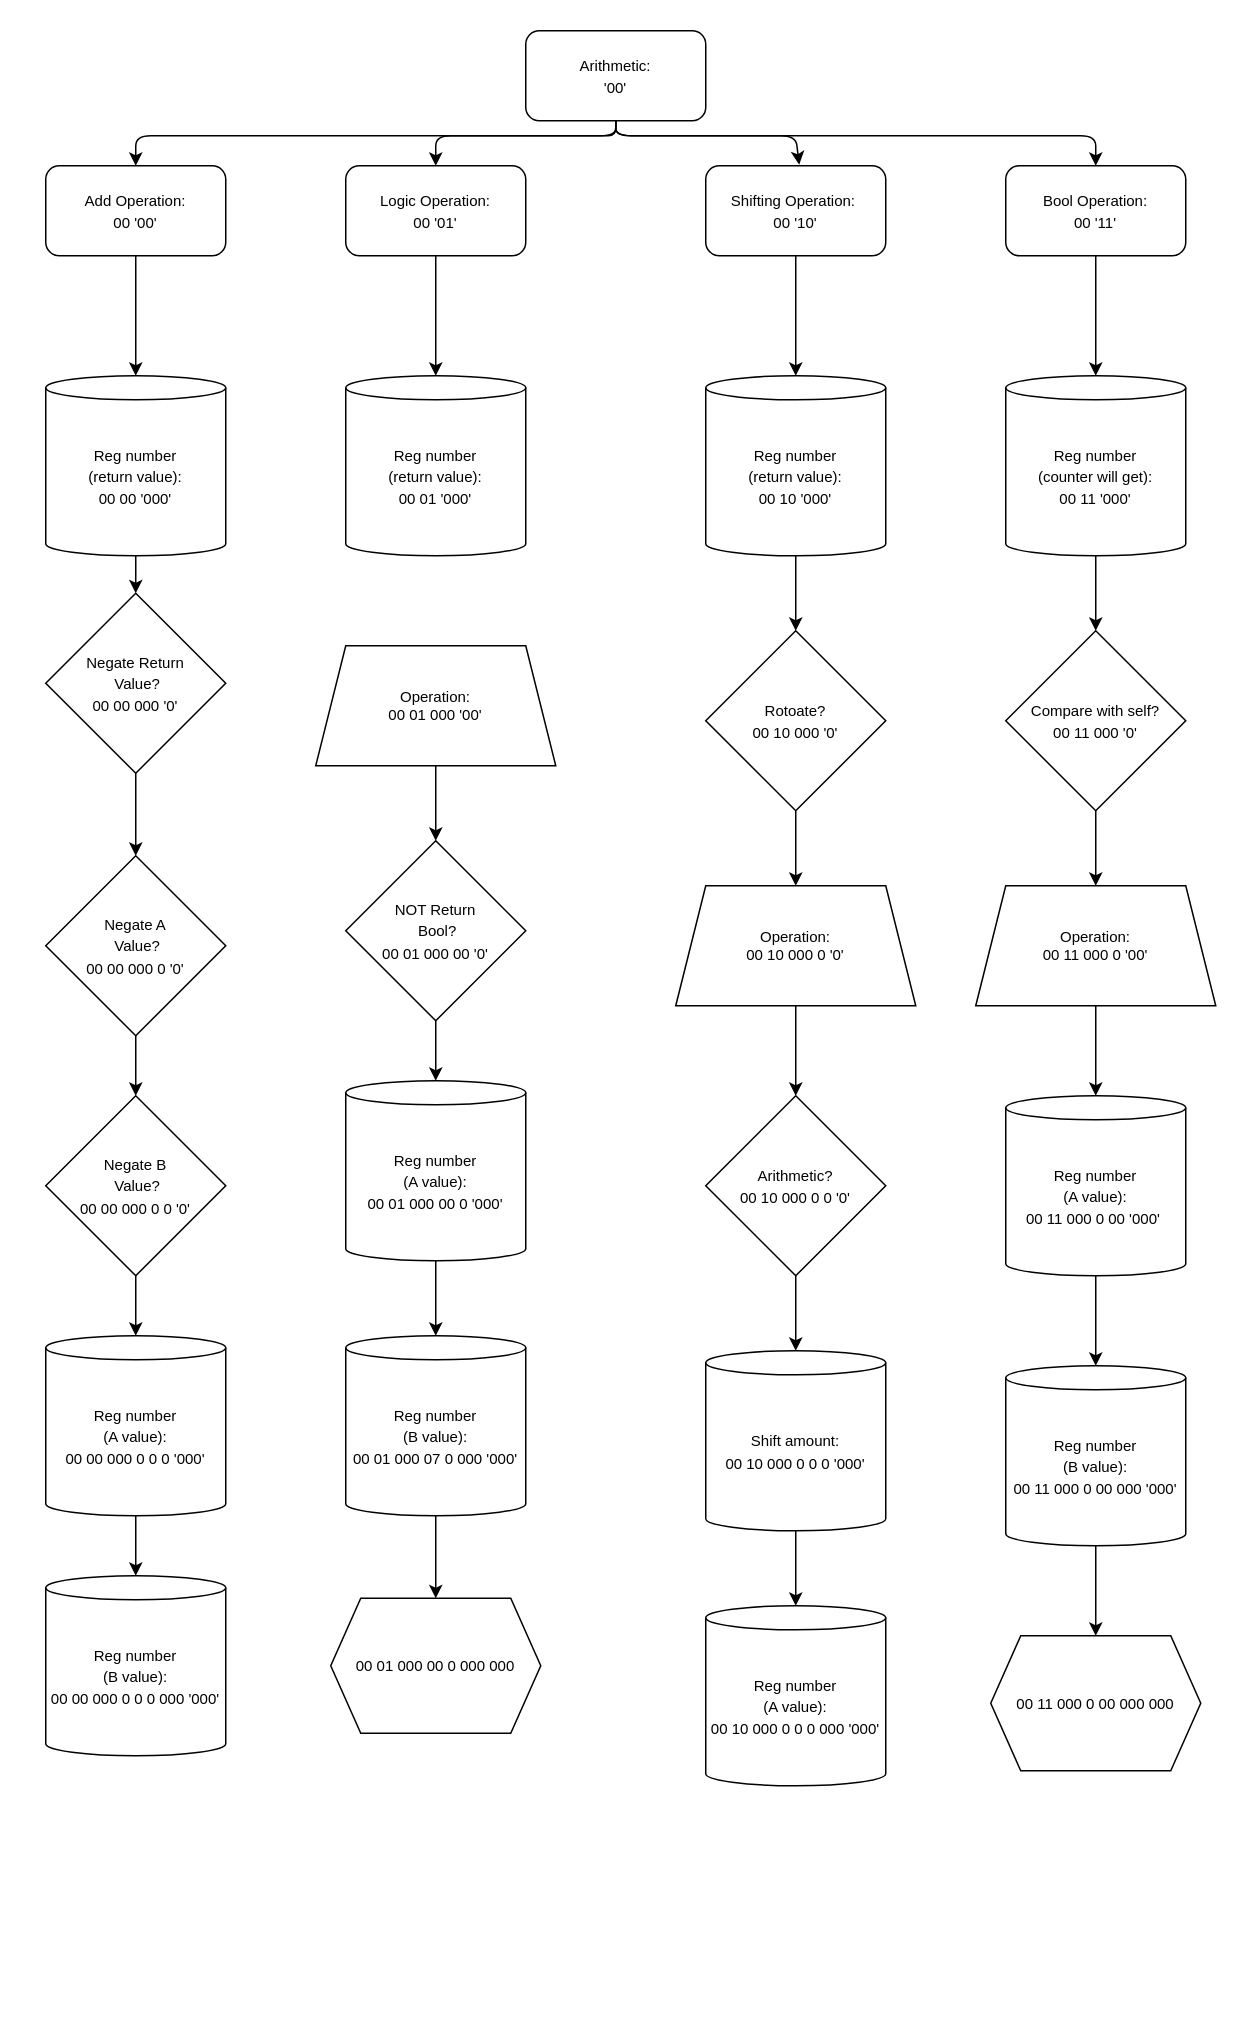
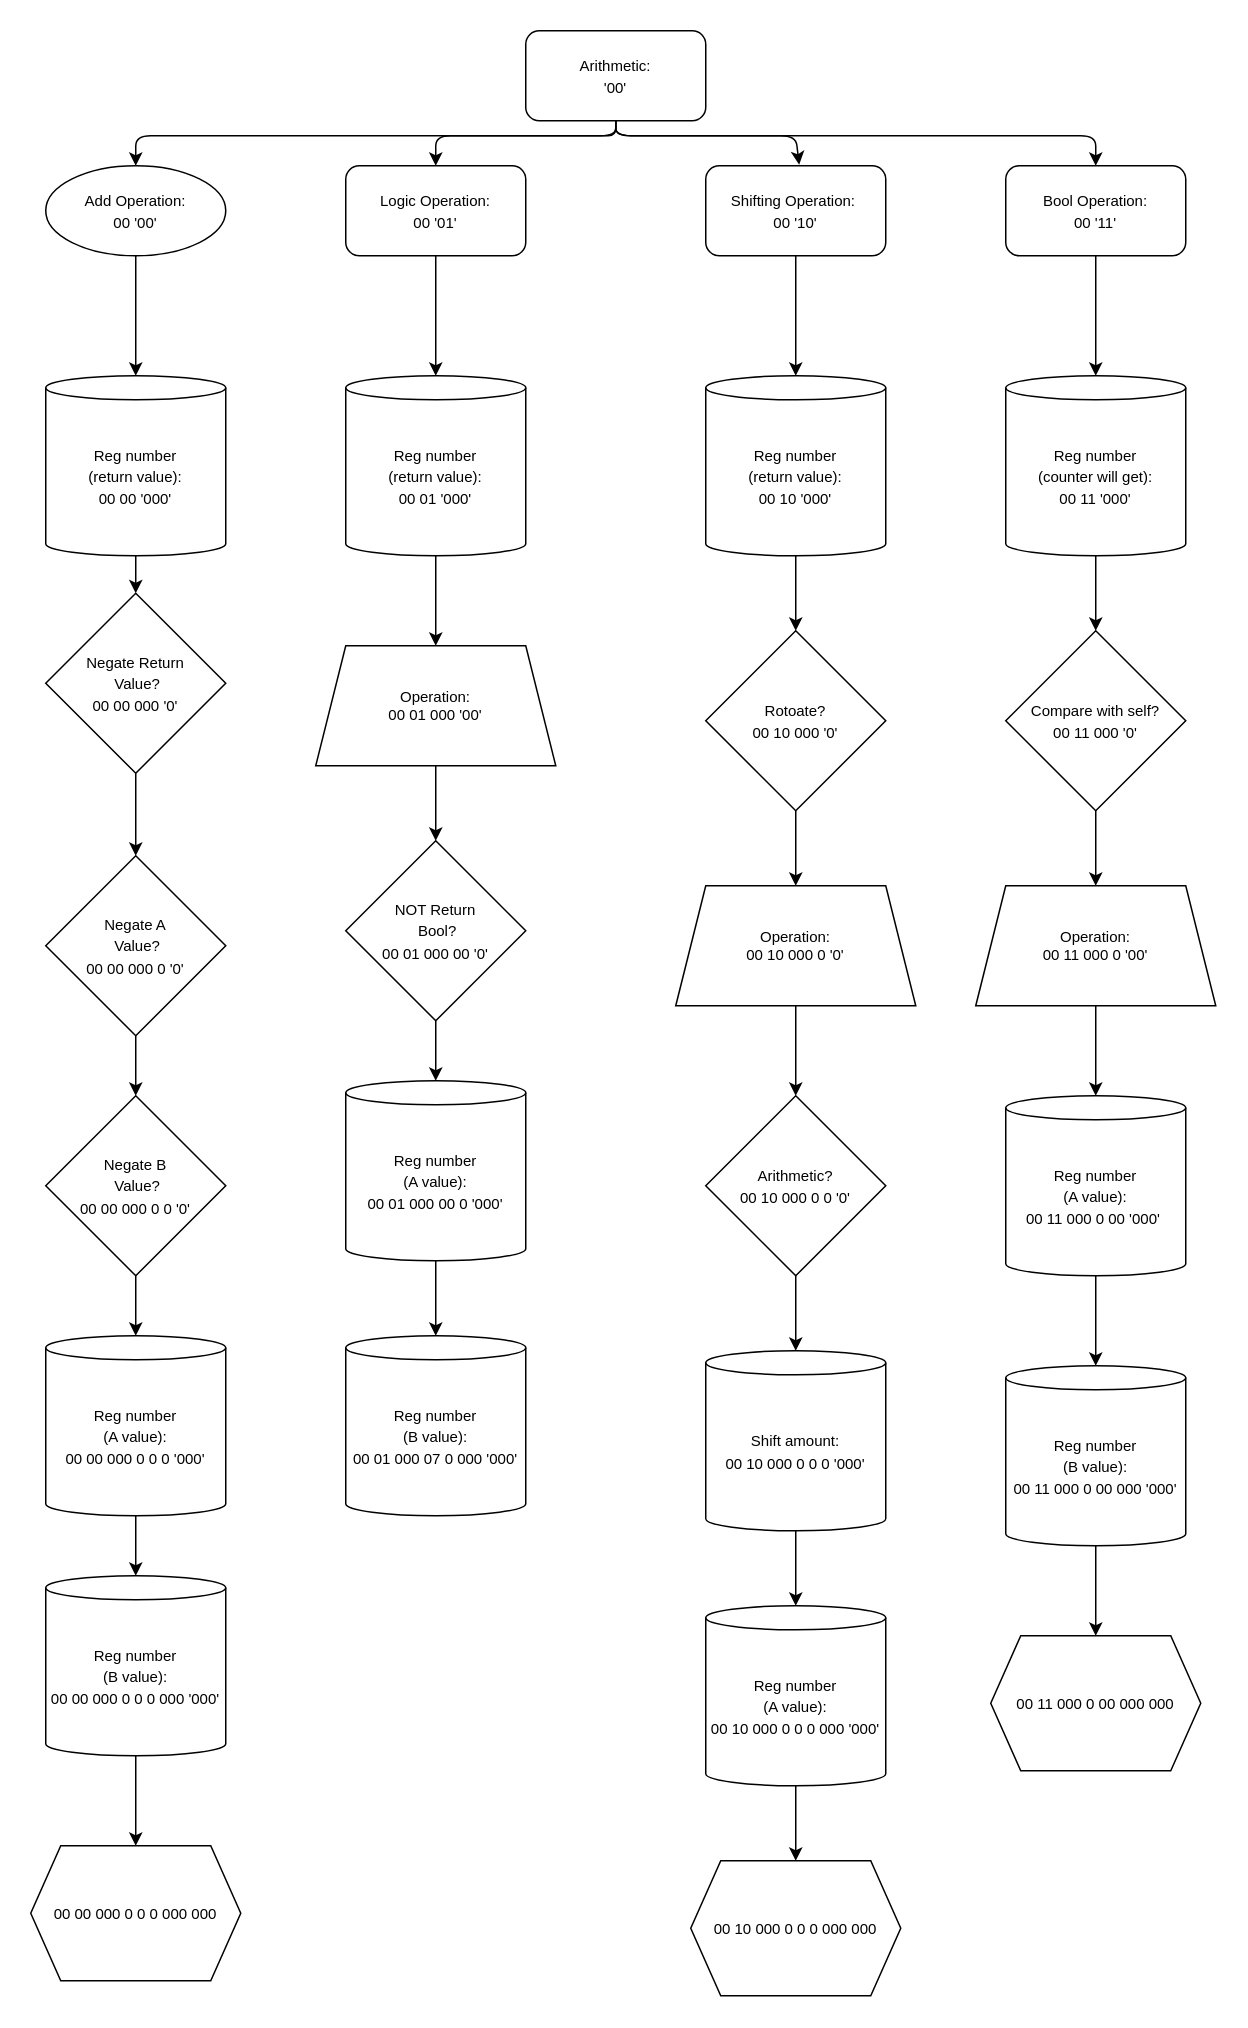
(136, 211) -> (136, 211)
none -> (436, 596)
(436, 1552) -> none
(436, 1666) -> none
none -> (136, 1796)
none -> (796, 1818)
none -> (136, 1913)
none -> (796, 1928)
